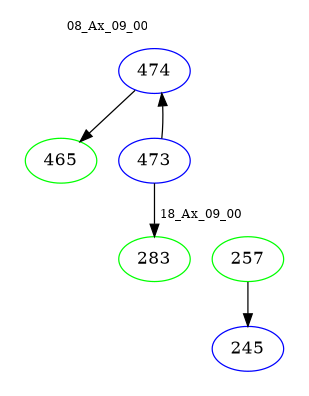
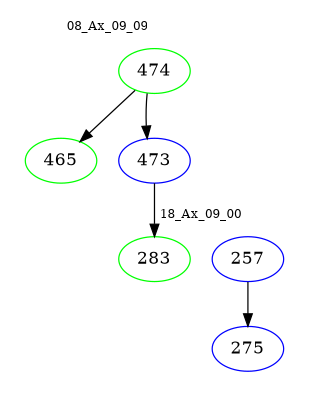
(108, 27) -> (108, 27)
(154, 71) -> (154, 71)
(163, 122) -> (146, 110)
(248, 259) -> (248, 259)
(248, 349) -> (248, 349)
